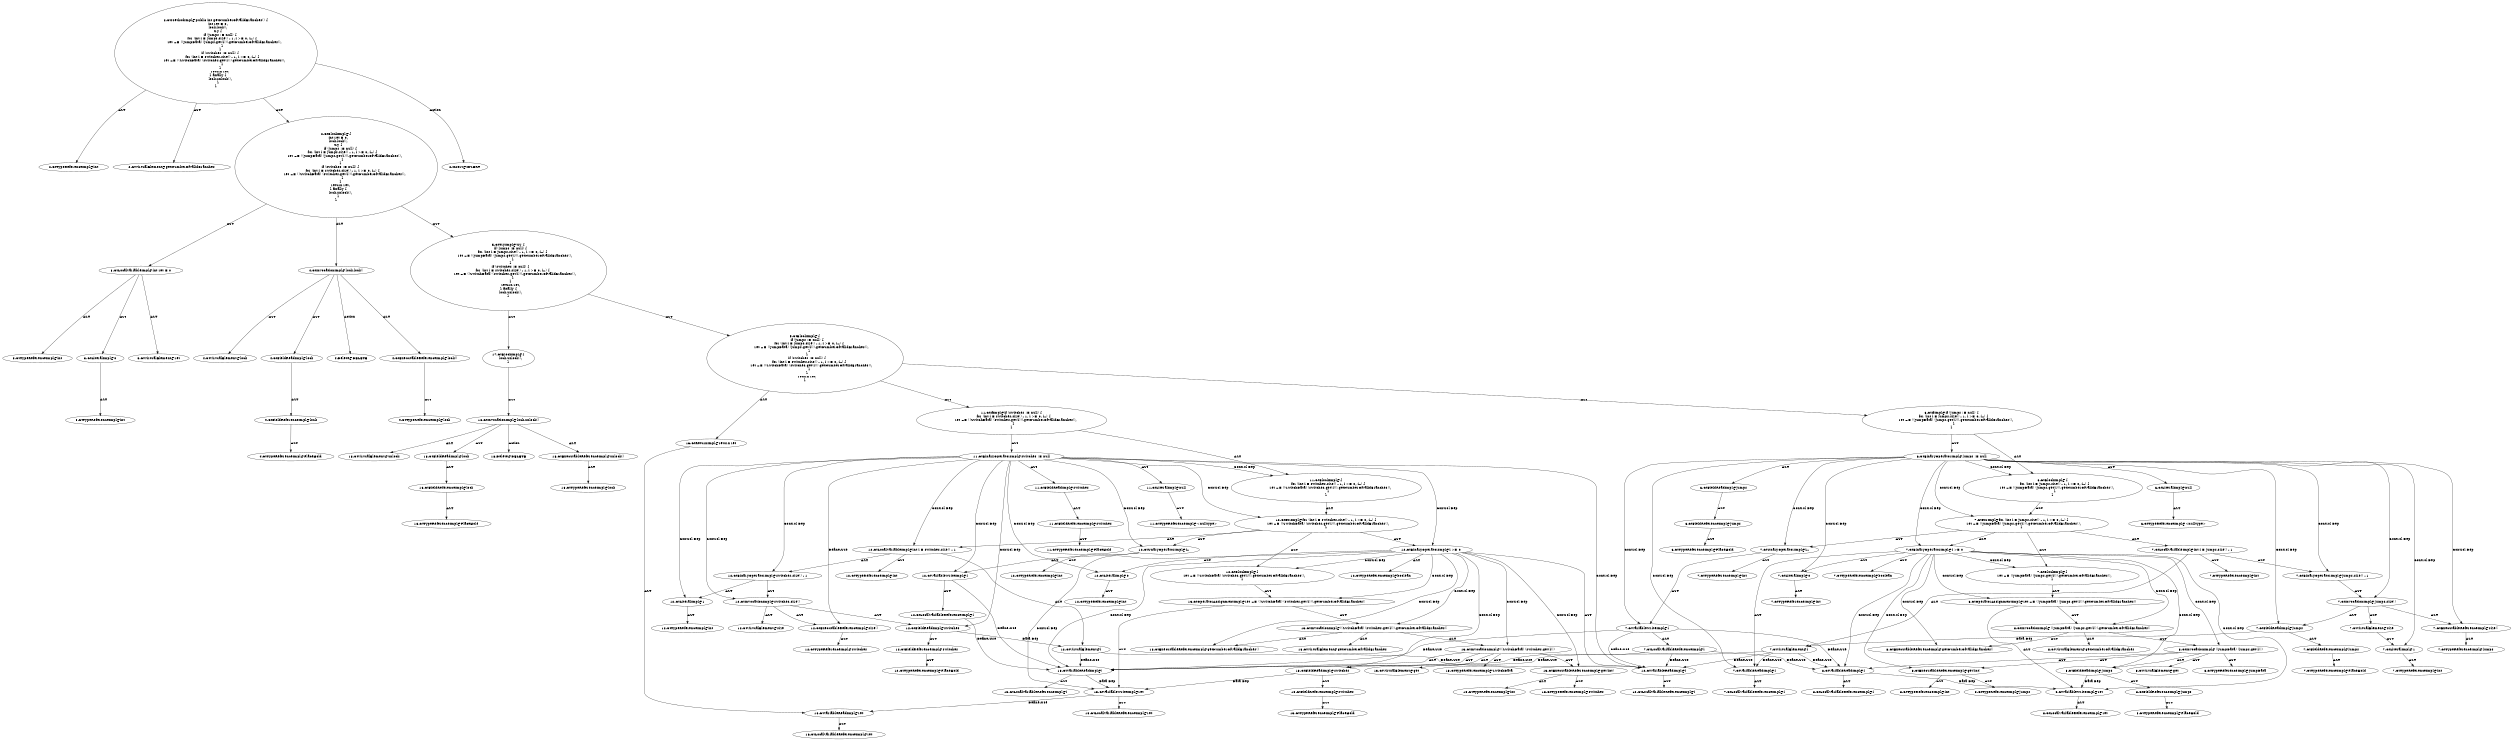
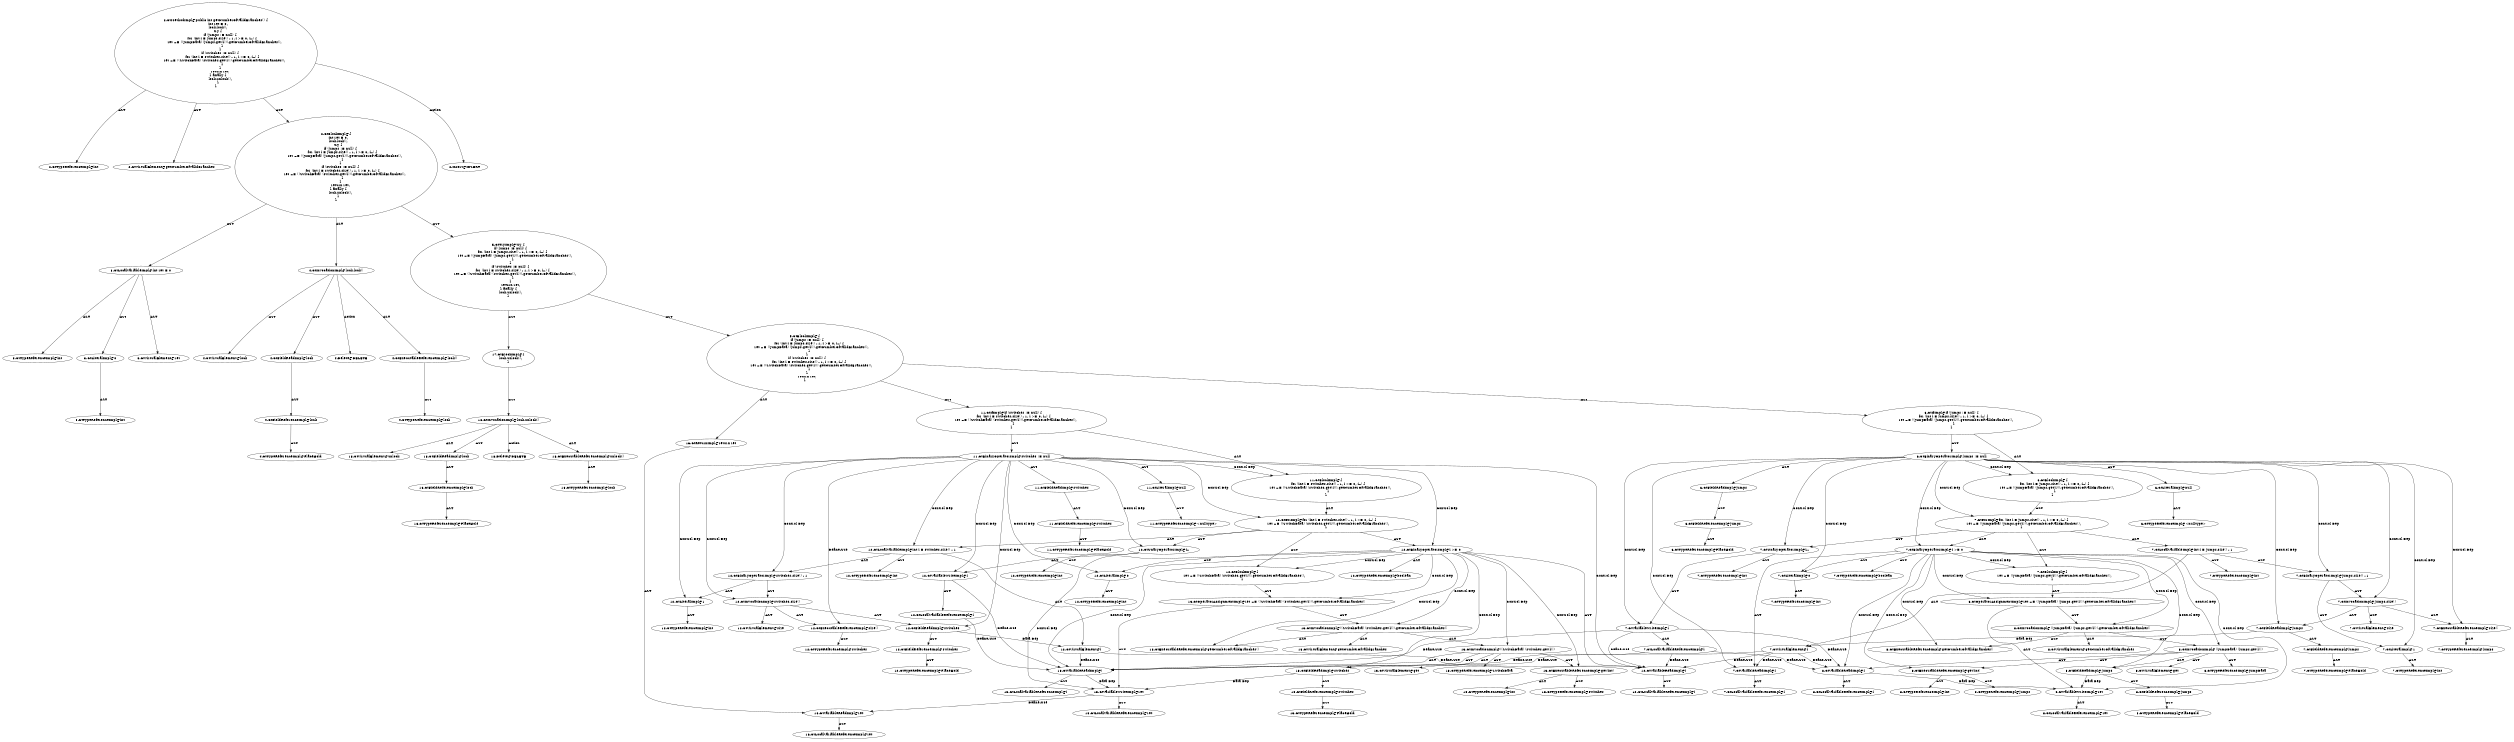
(2384, 638) -> (2328, 628)
